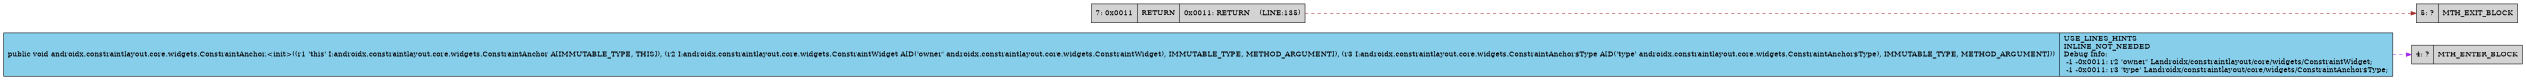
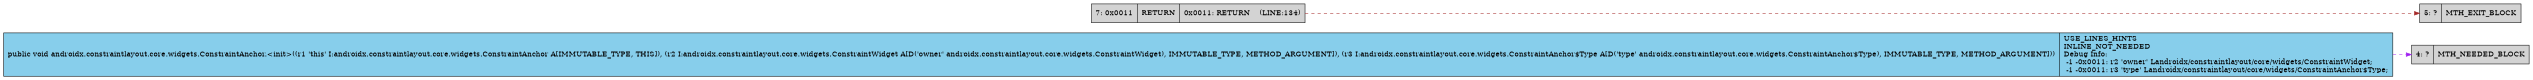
(1242, 13) -> (1242, 13)
(2478, 54) -> (2481, 54)
